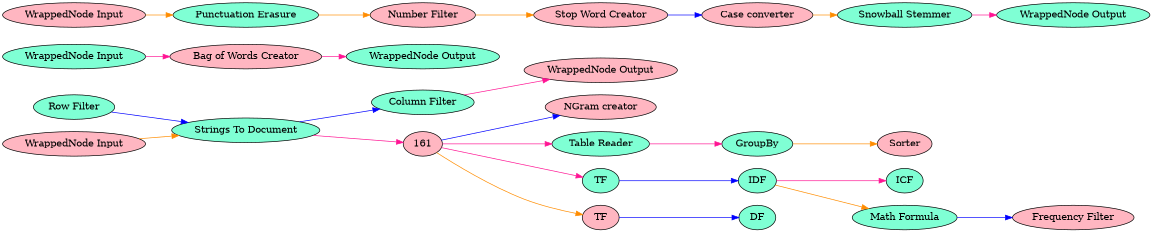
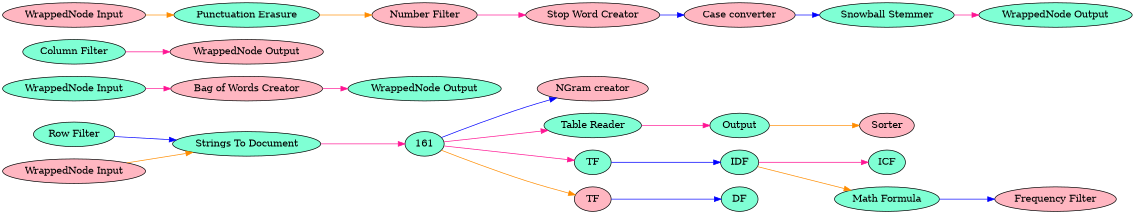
(501, 15) -> (498, 15)
(822, 15) -> (804, 15)
(336, 116) -> none
(423, 144) -> (425, 144)
(757, 144) -> (740, 125)
